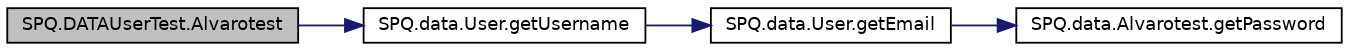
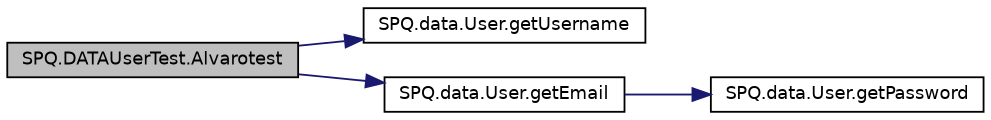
(669, 25) -> (332, 78)
(1179, 25) -> (847, 95)
